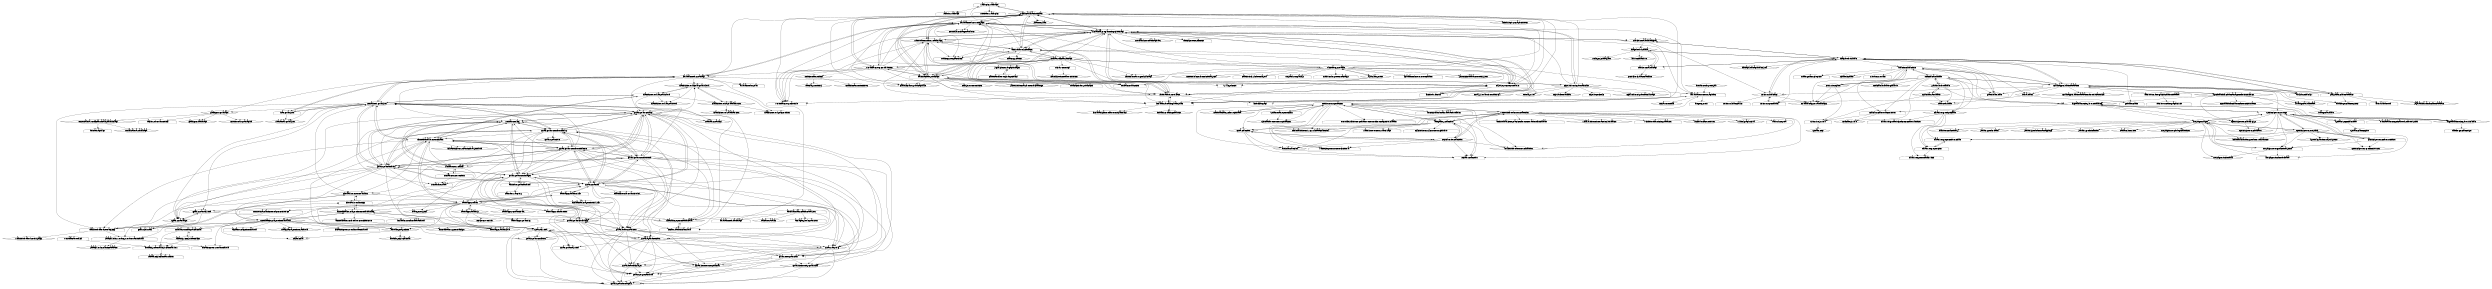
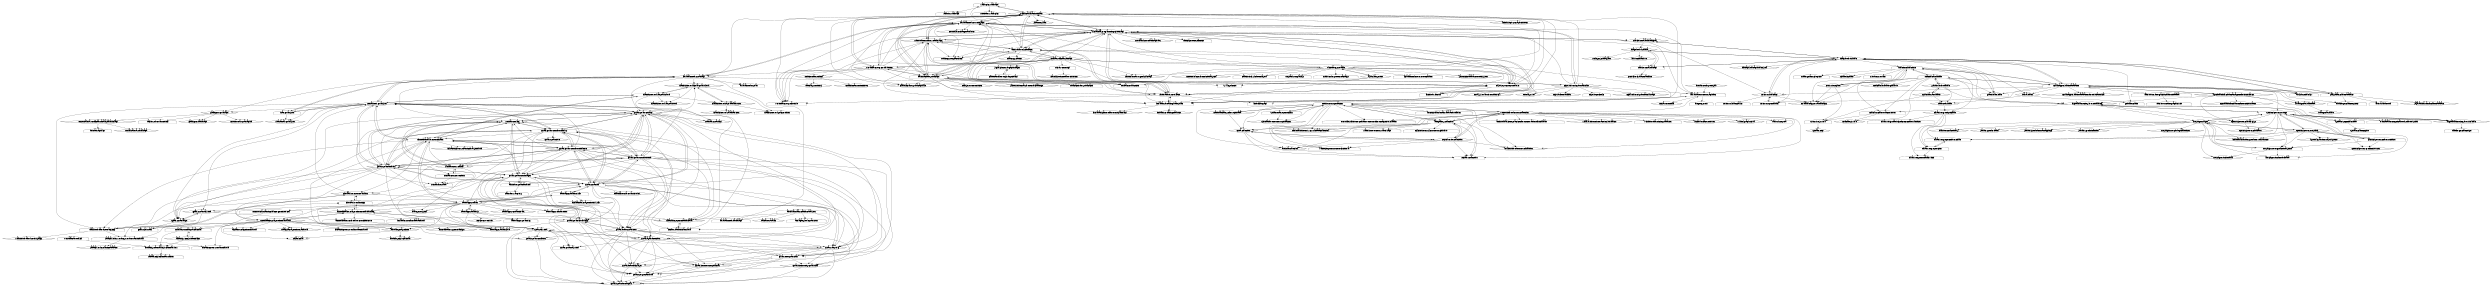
(1965, 92) -> (1945, 108)
none -> (1235, 121)
(2128, 131) -> none
(271, 212) -> (271, 212)
